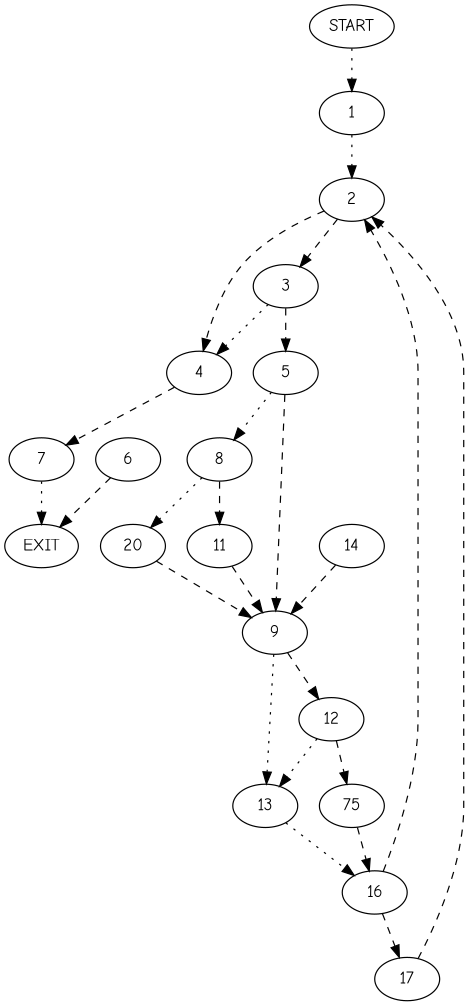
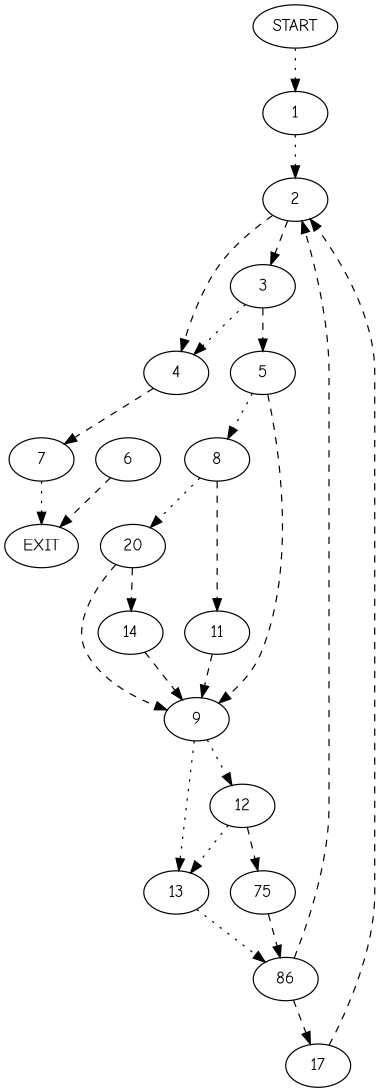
none -> (132, 583)
(300, 671) -> (217, 757)
(375, 892) -> (286, 979)
